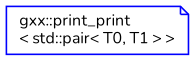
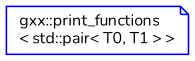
(97, 30) -> (97, 30)
